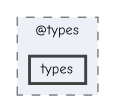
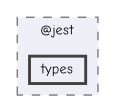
(58, 31) -> (58, 31)
